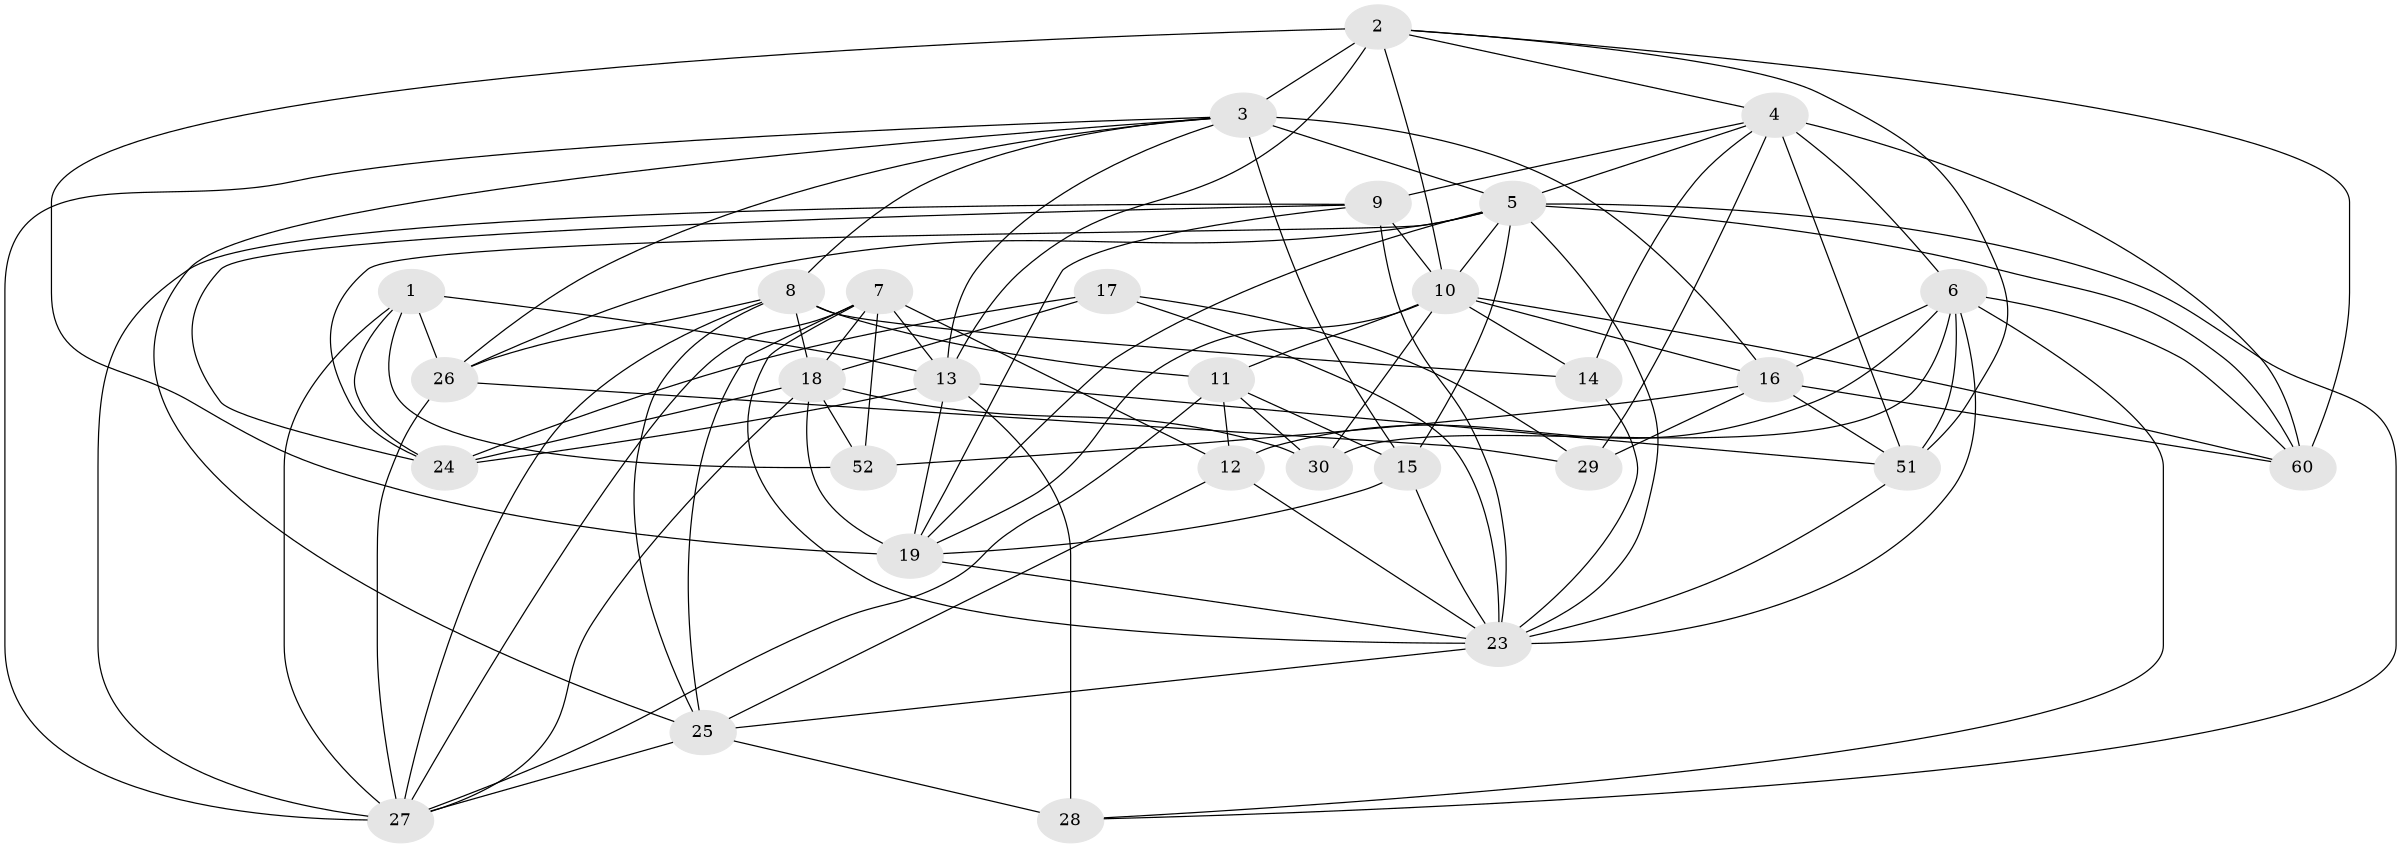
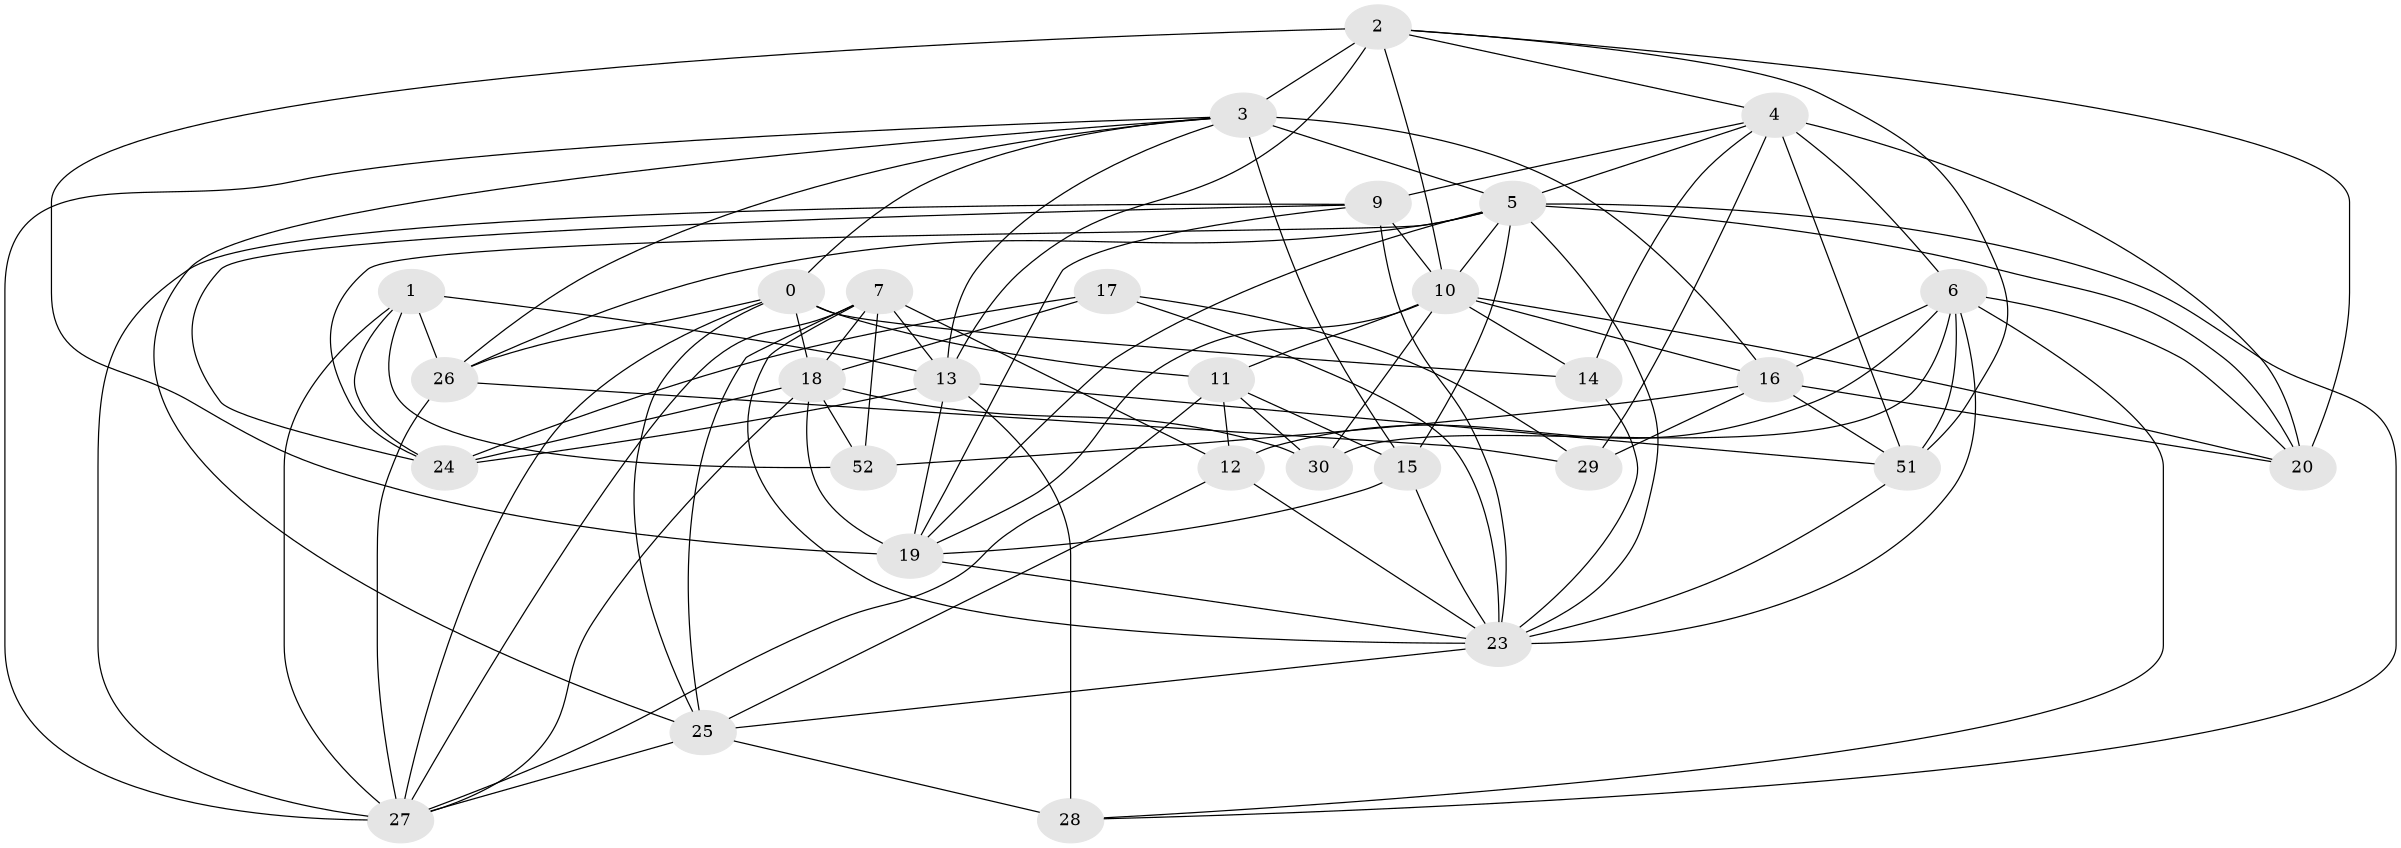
(791, 292) -> (791, 292)
(2303, 468) -> (2303, 468)
